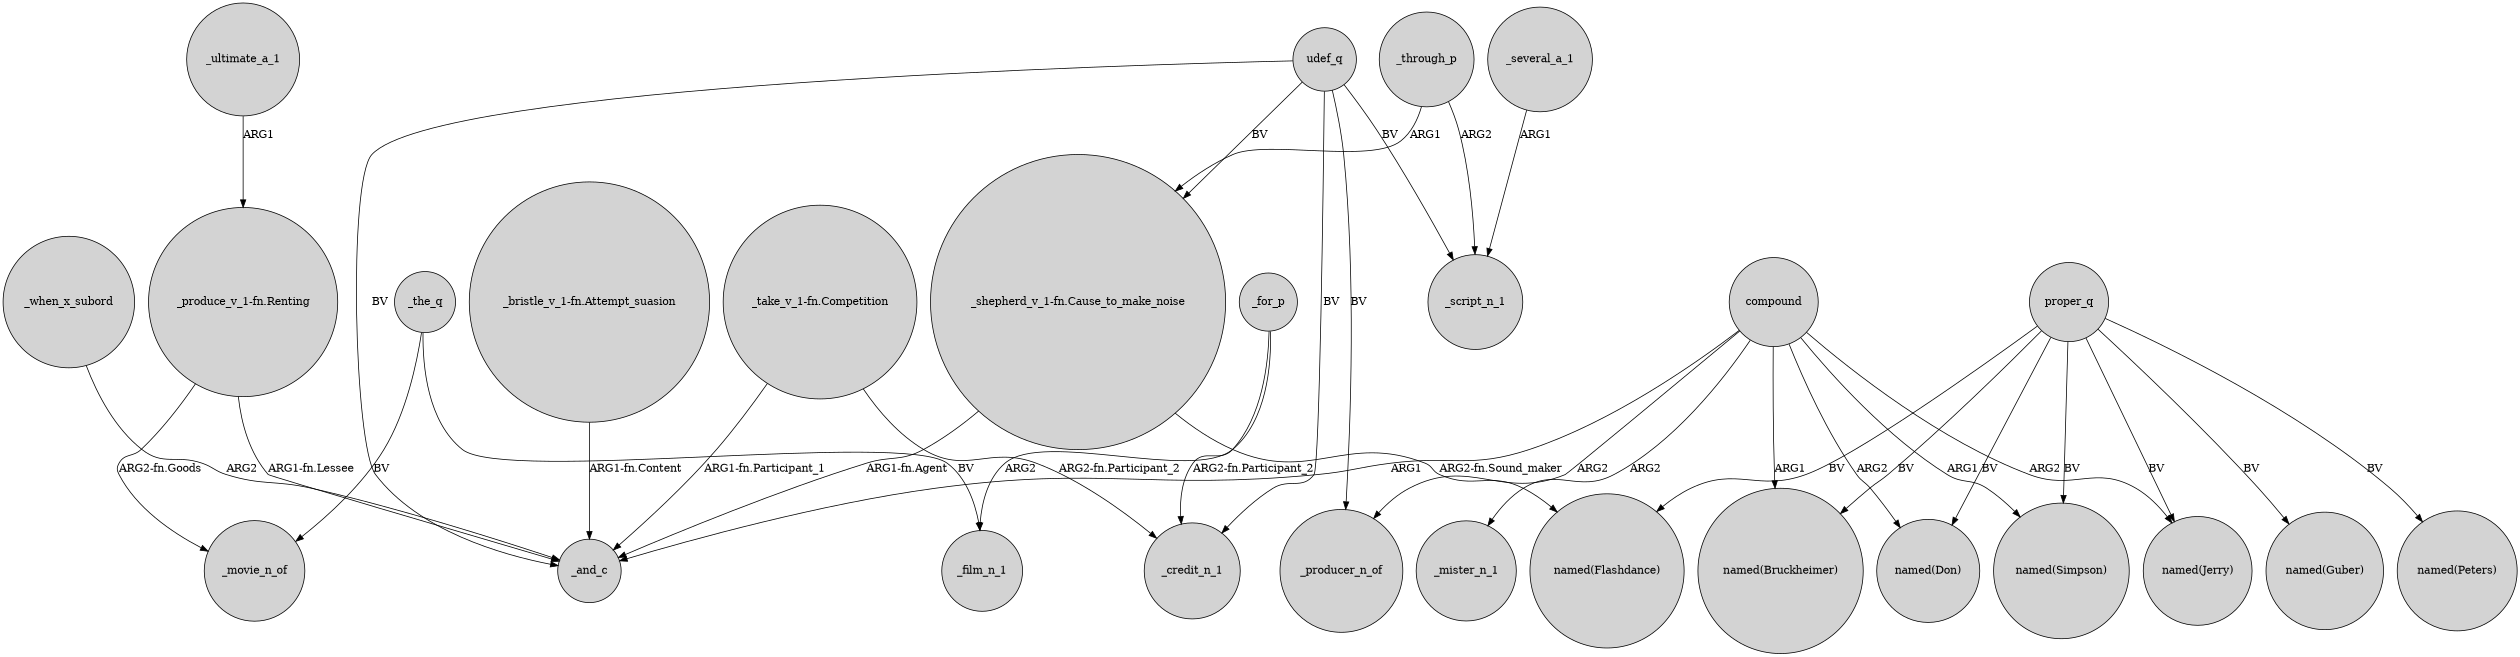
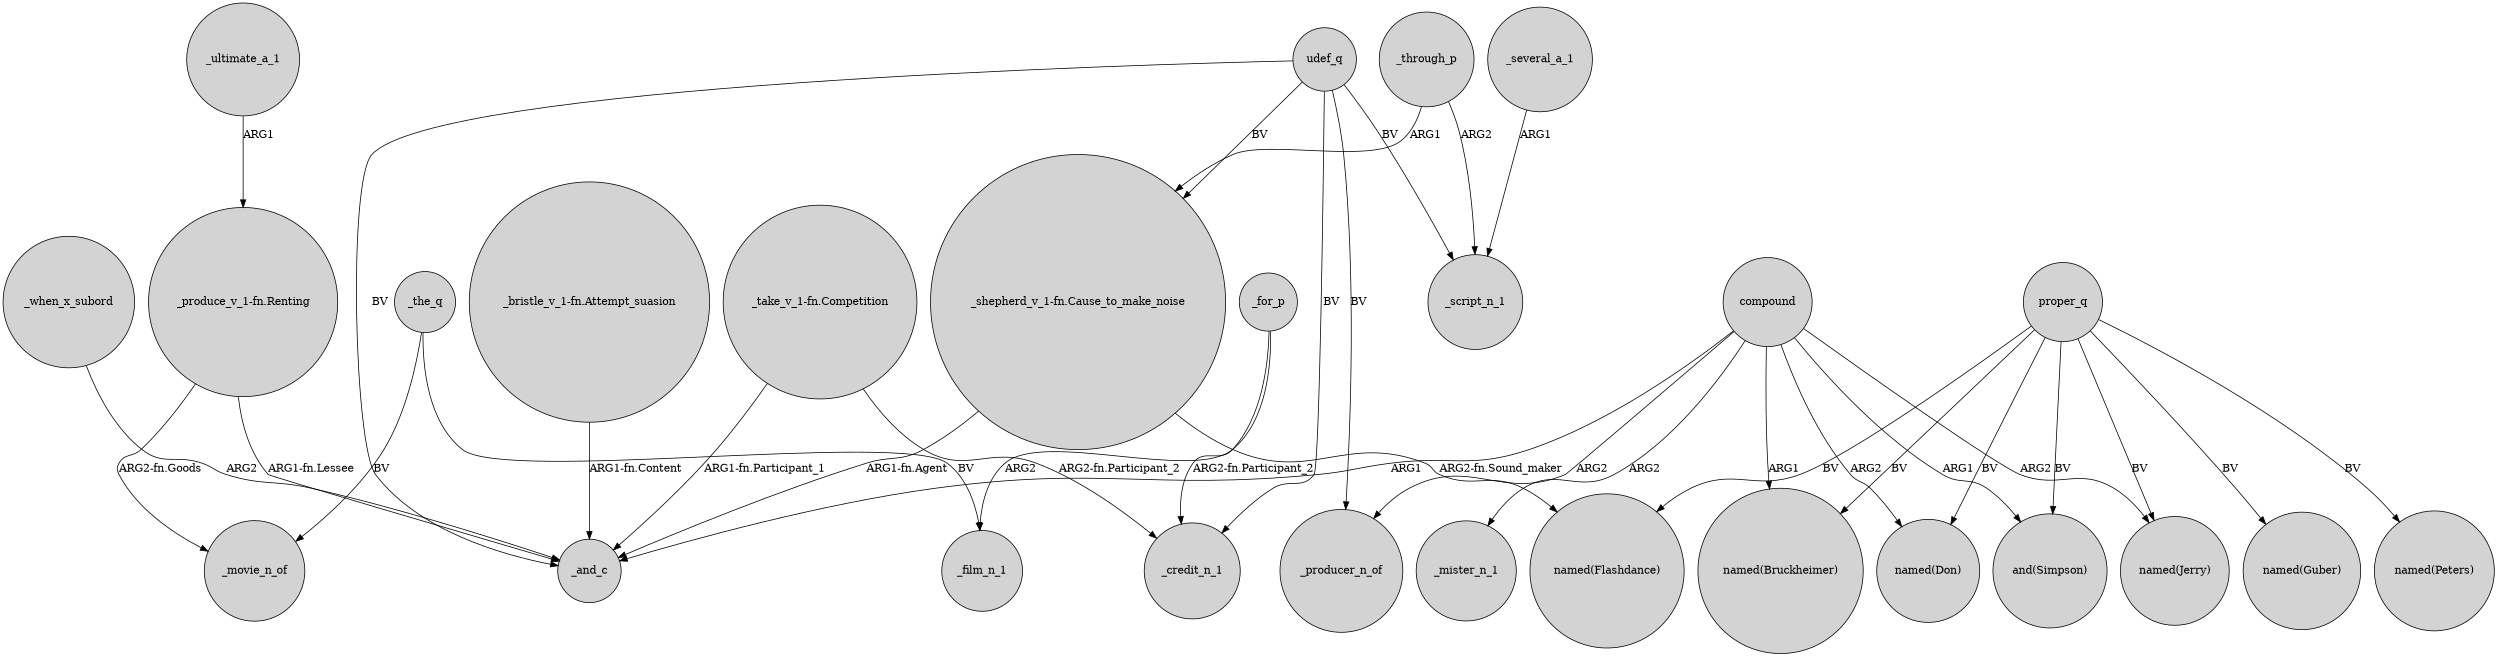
(2061, 571) -> (2050, 571)
